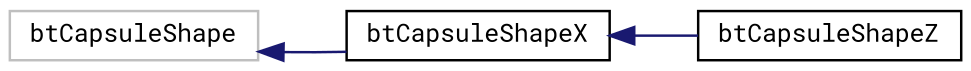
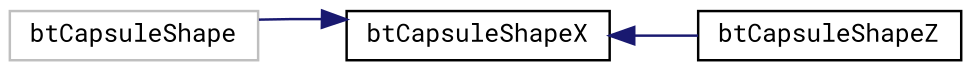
(315, 52) -> (290, 19)
